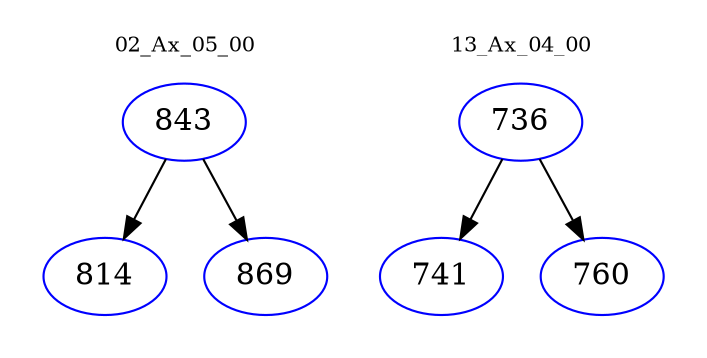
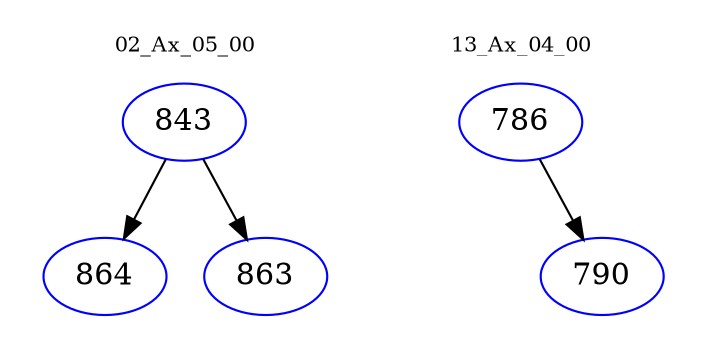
(521, 122) -> (521, 122)
(105, 276) -> (105, 276)
(266, 276) -> (266, 276)
(441, 276) -> none
(602, 276) -> (602, 276)
